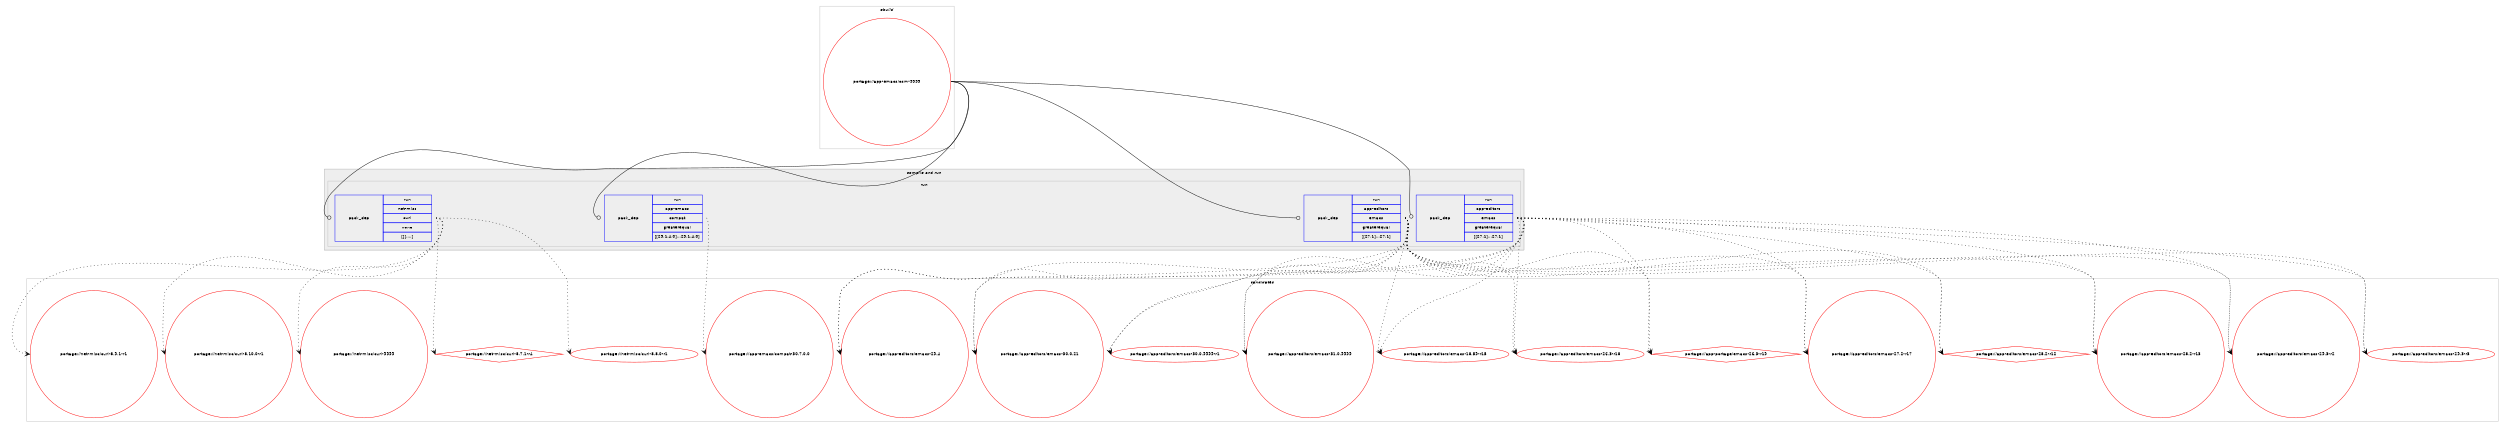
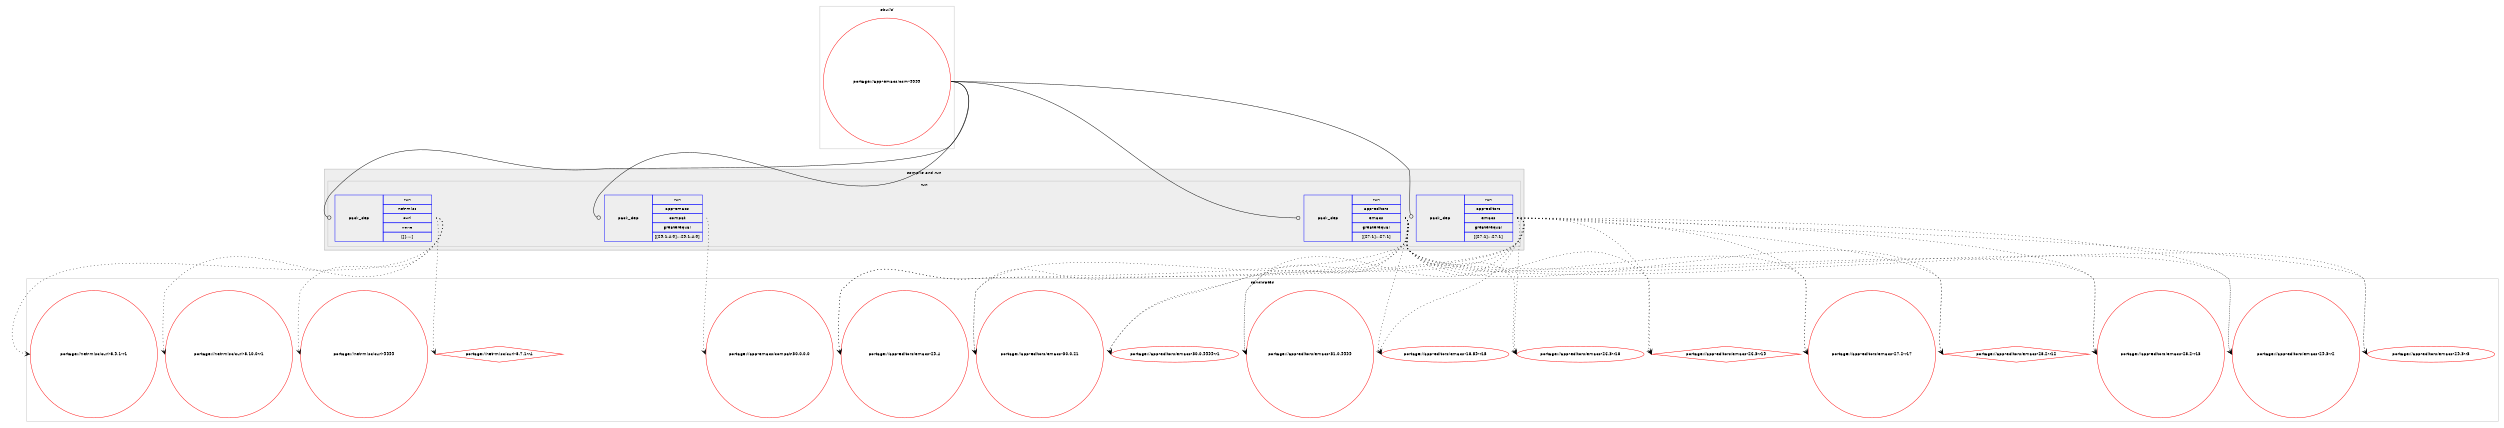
(634, 354) -> none
(770, 354) -> (770, 354)
(1726, 354) -> (1726, 354)
